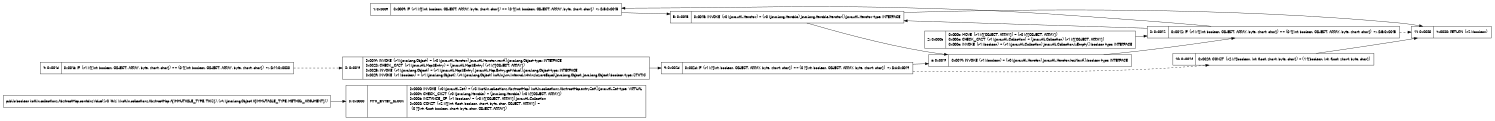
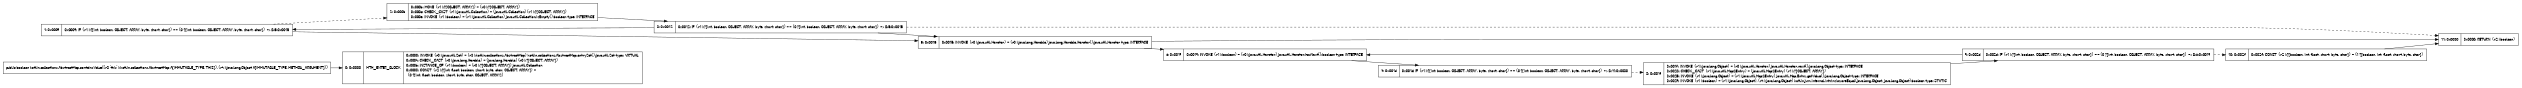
none -> (329, 21)
(1463, 32) -> (2490, 39)
(1168, 47) -> (1383, 63)
